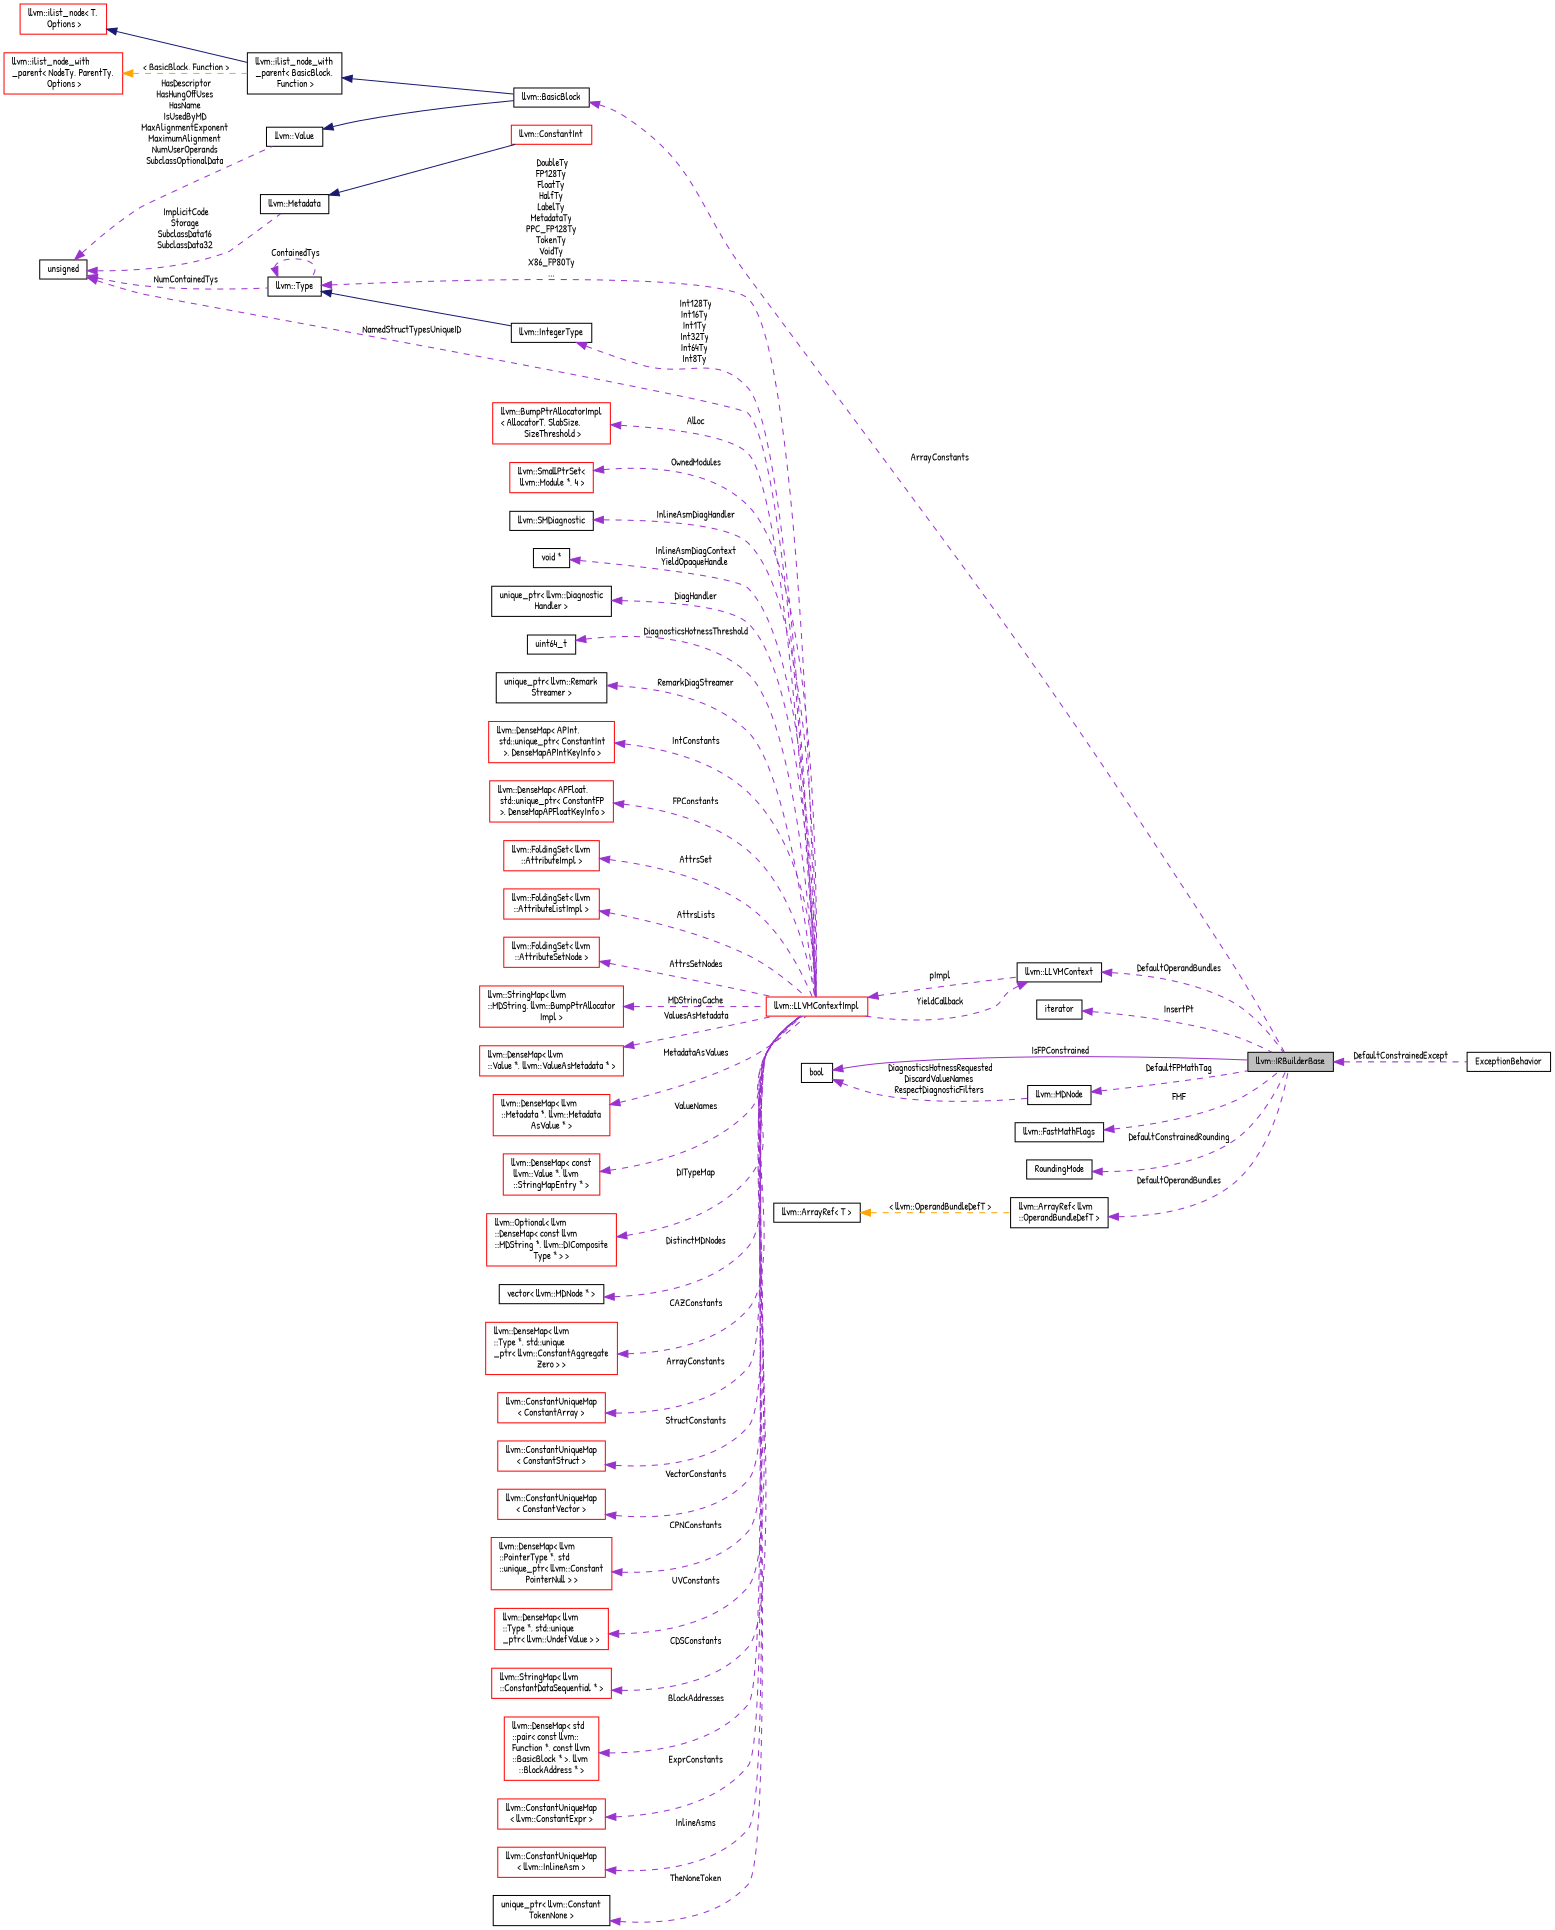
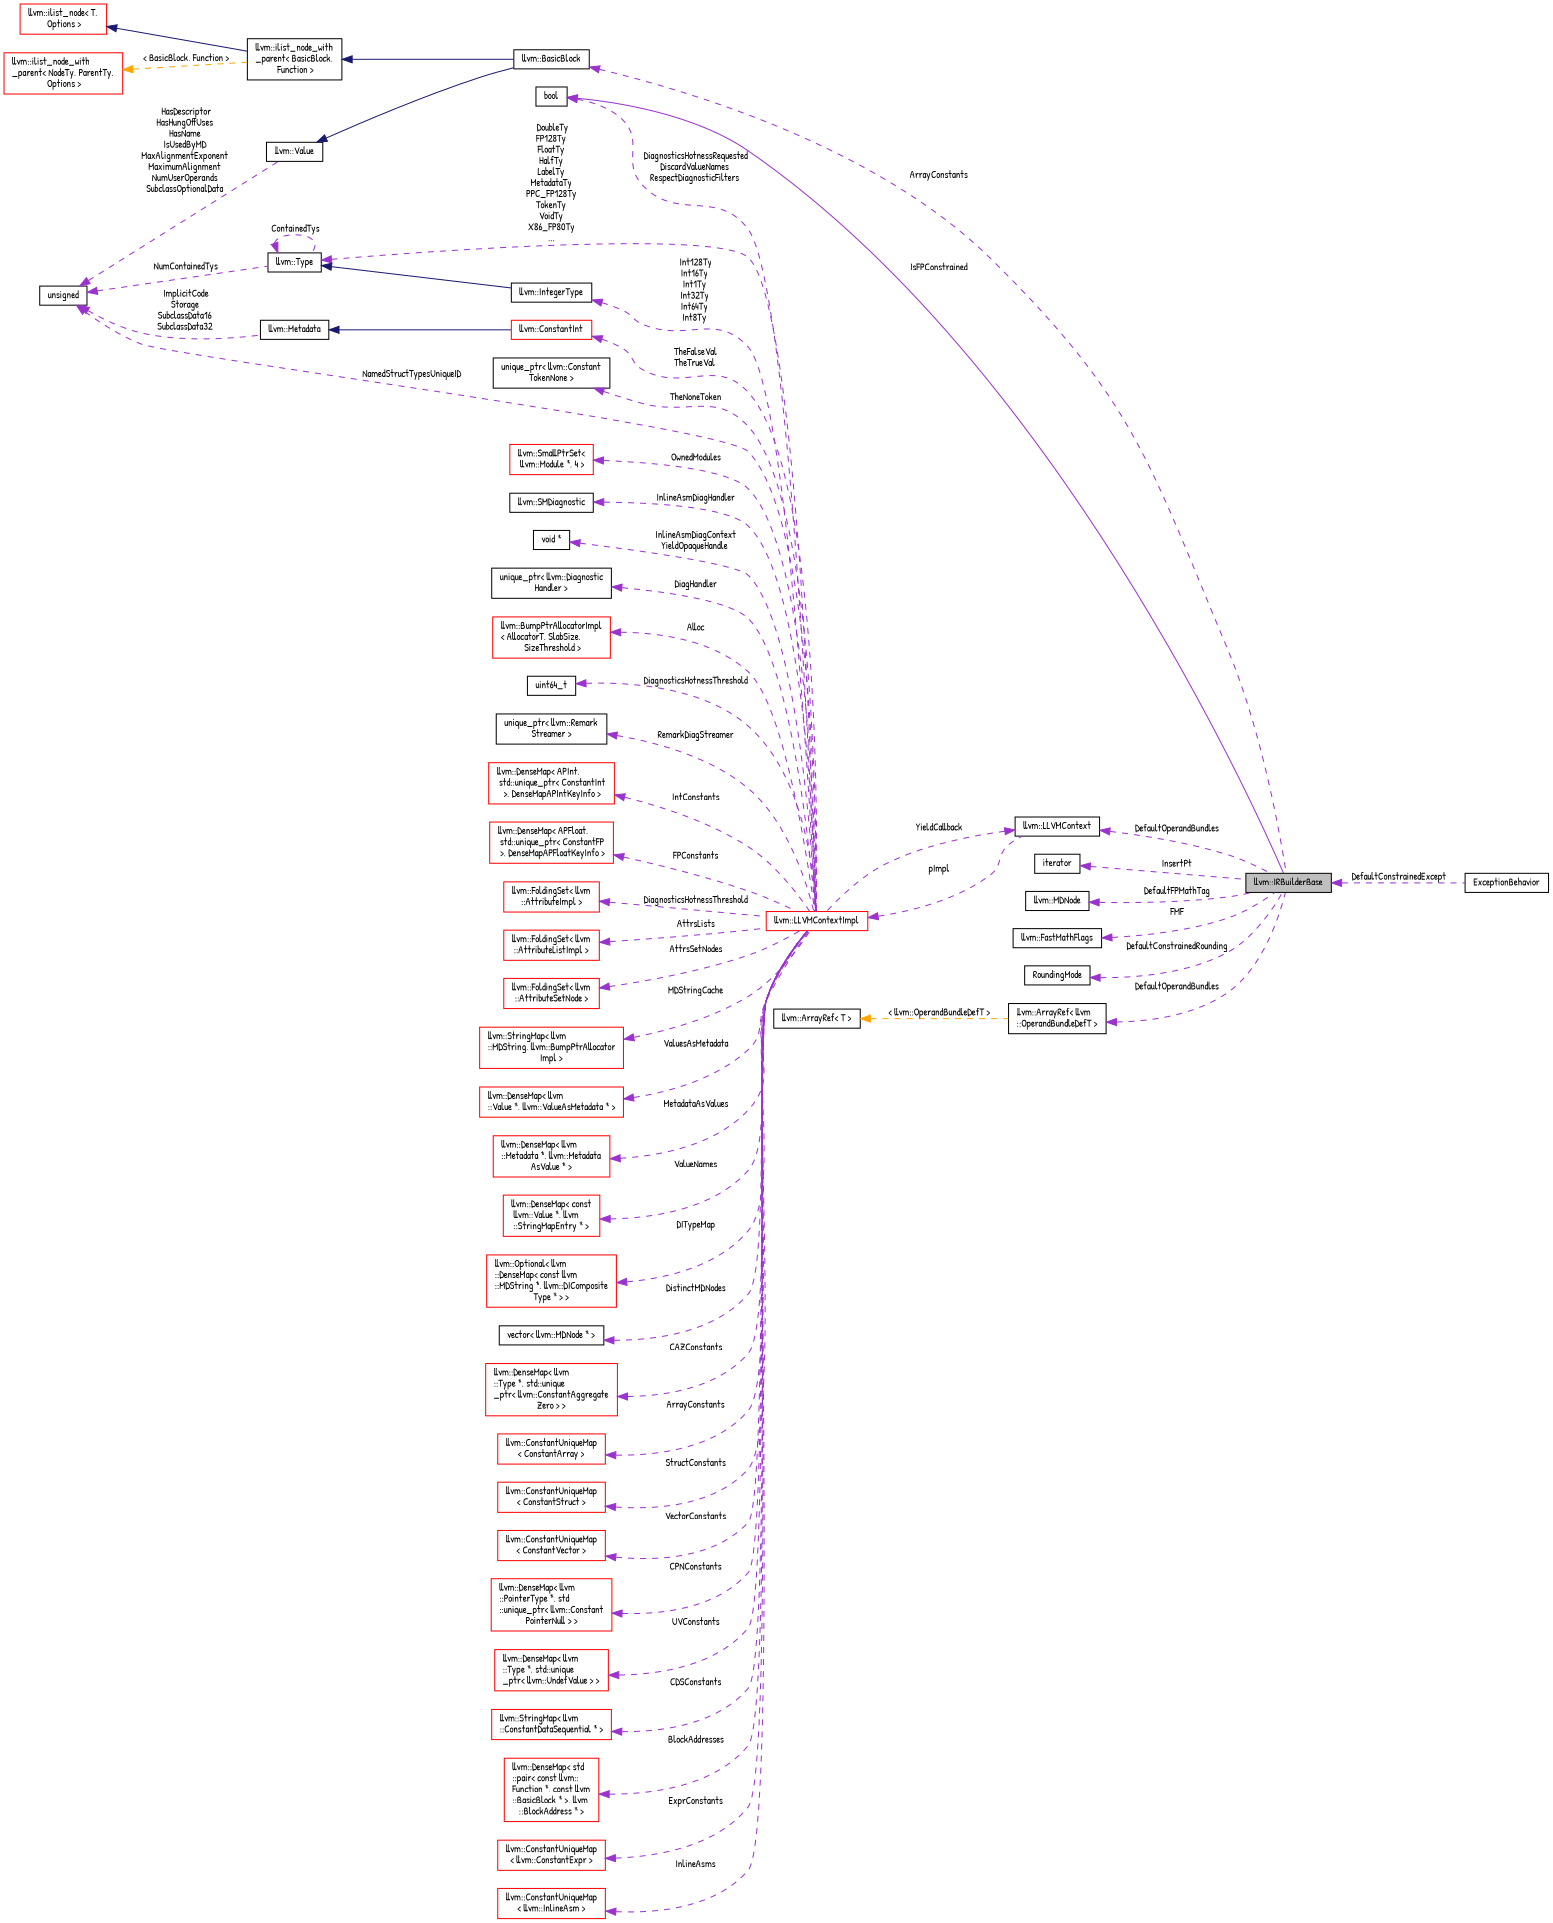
none -> (761, 415)
(695, 860) -> (695, 900)
(934, 1101) -> (761, 266)
